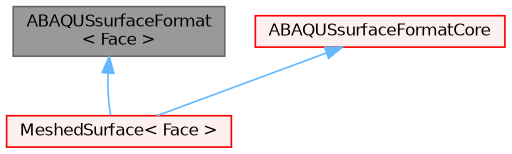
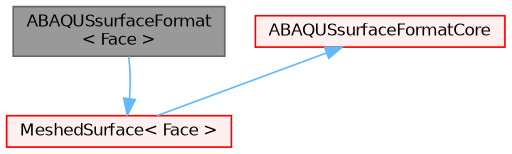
(108, 94) -> (130, 77)
